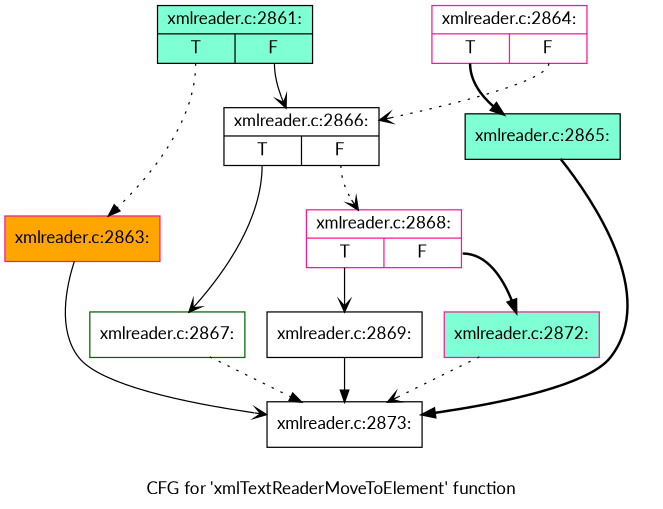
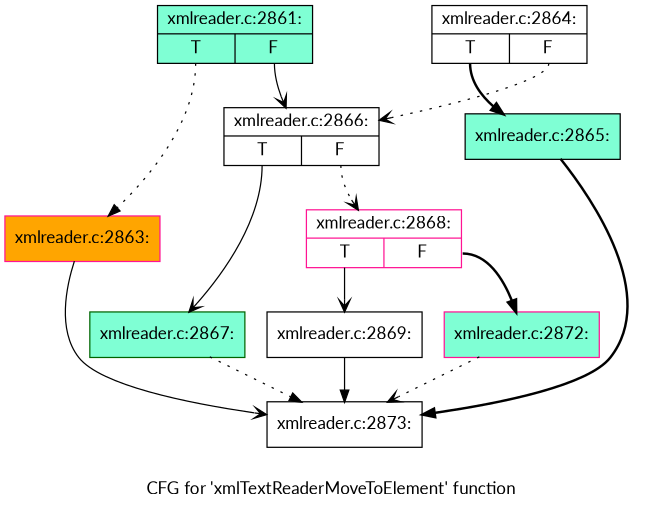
(509, 34) -> (509, 34)
(167, 335) -> (167, 335)
